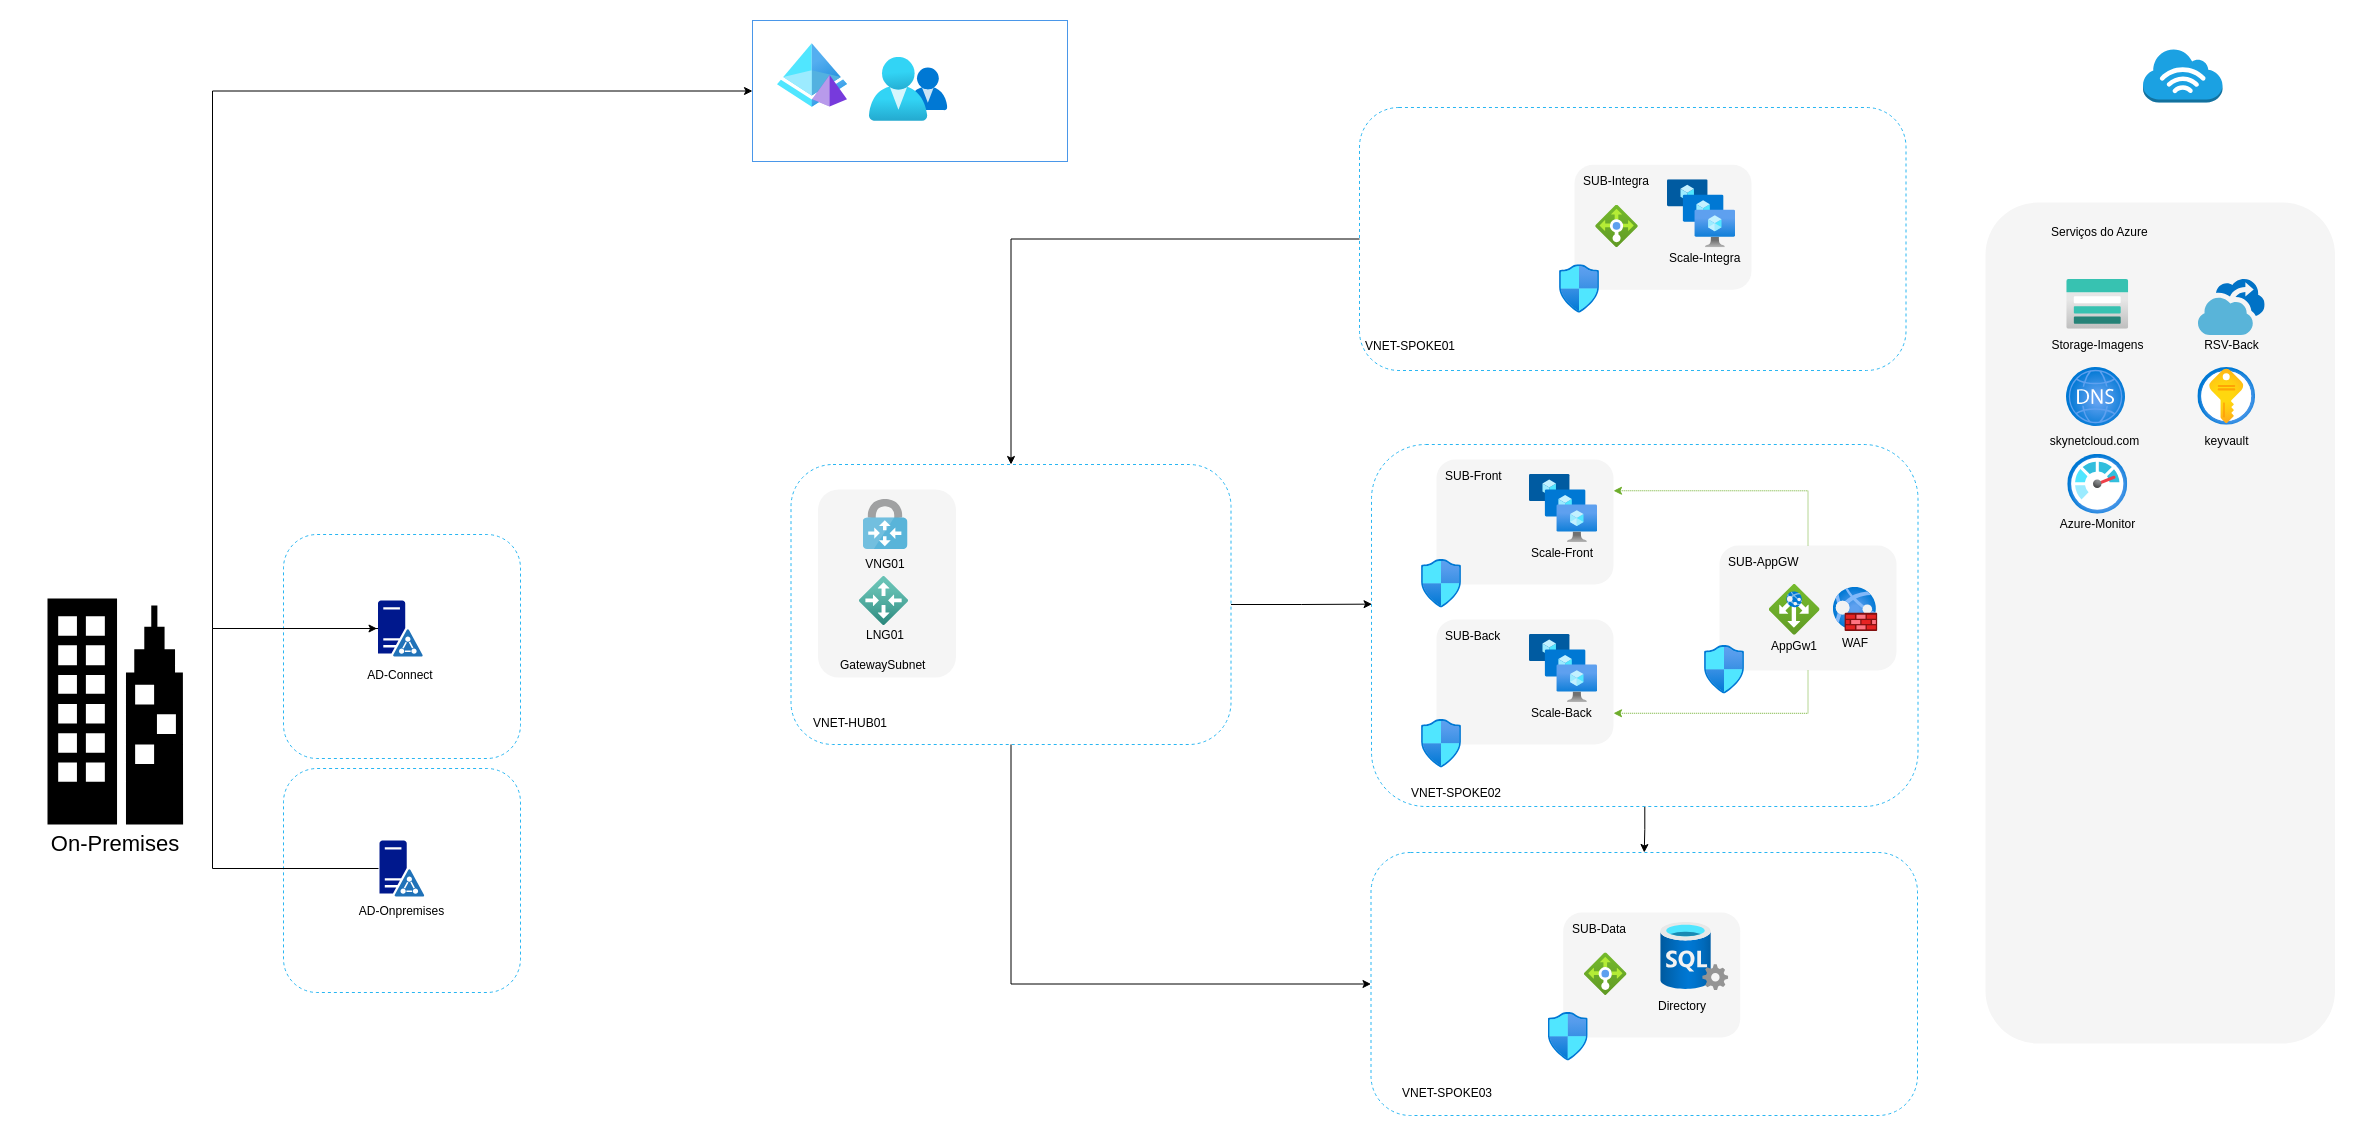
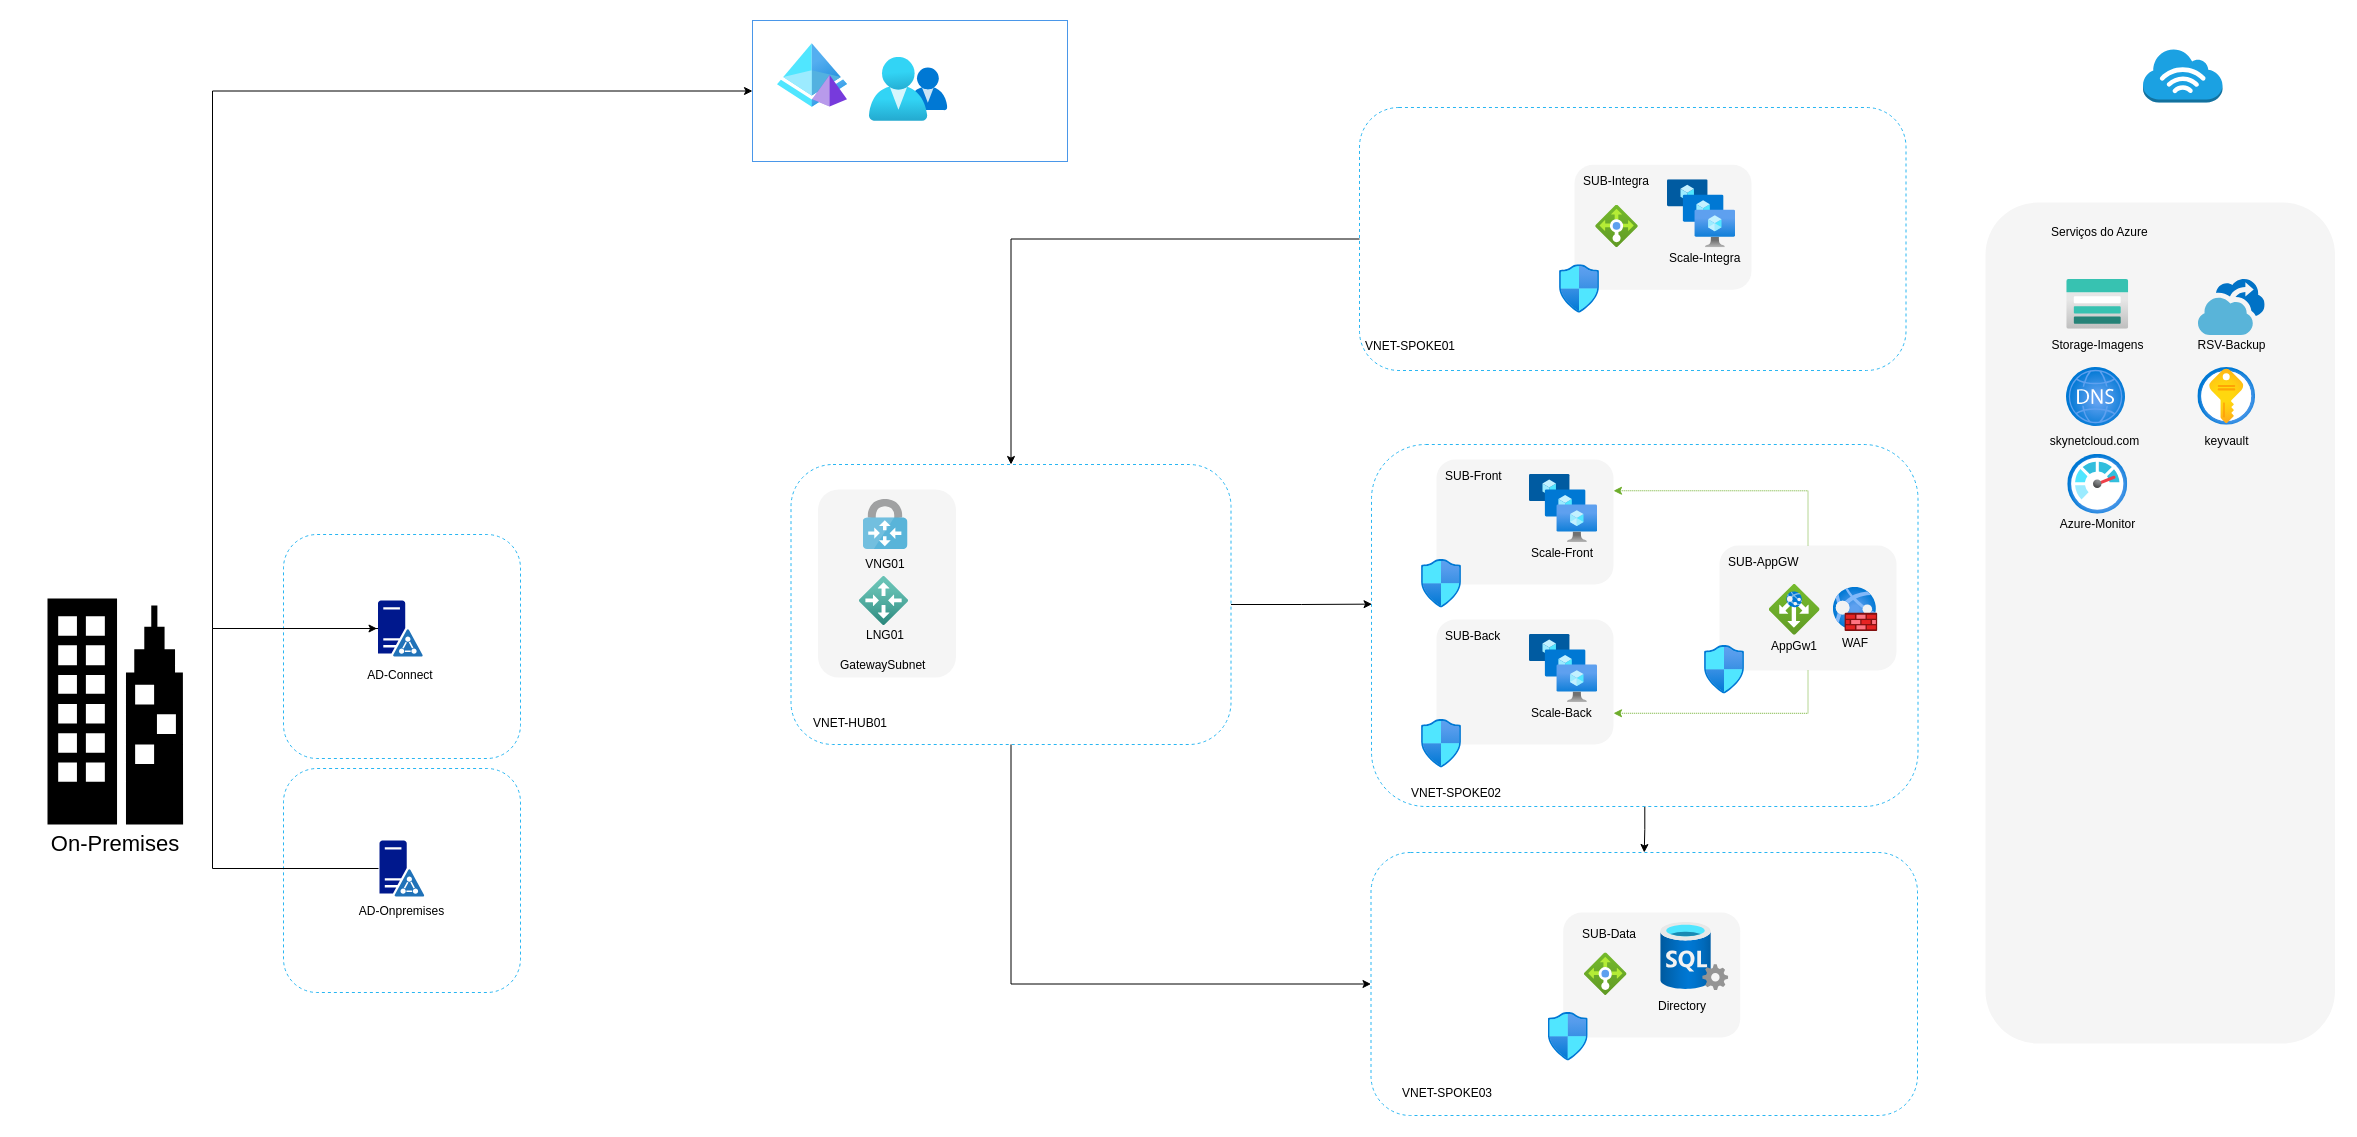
(2232, 346) -> (2232, 346)
(1606, 930) -> (1616, 935)
